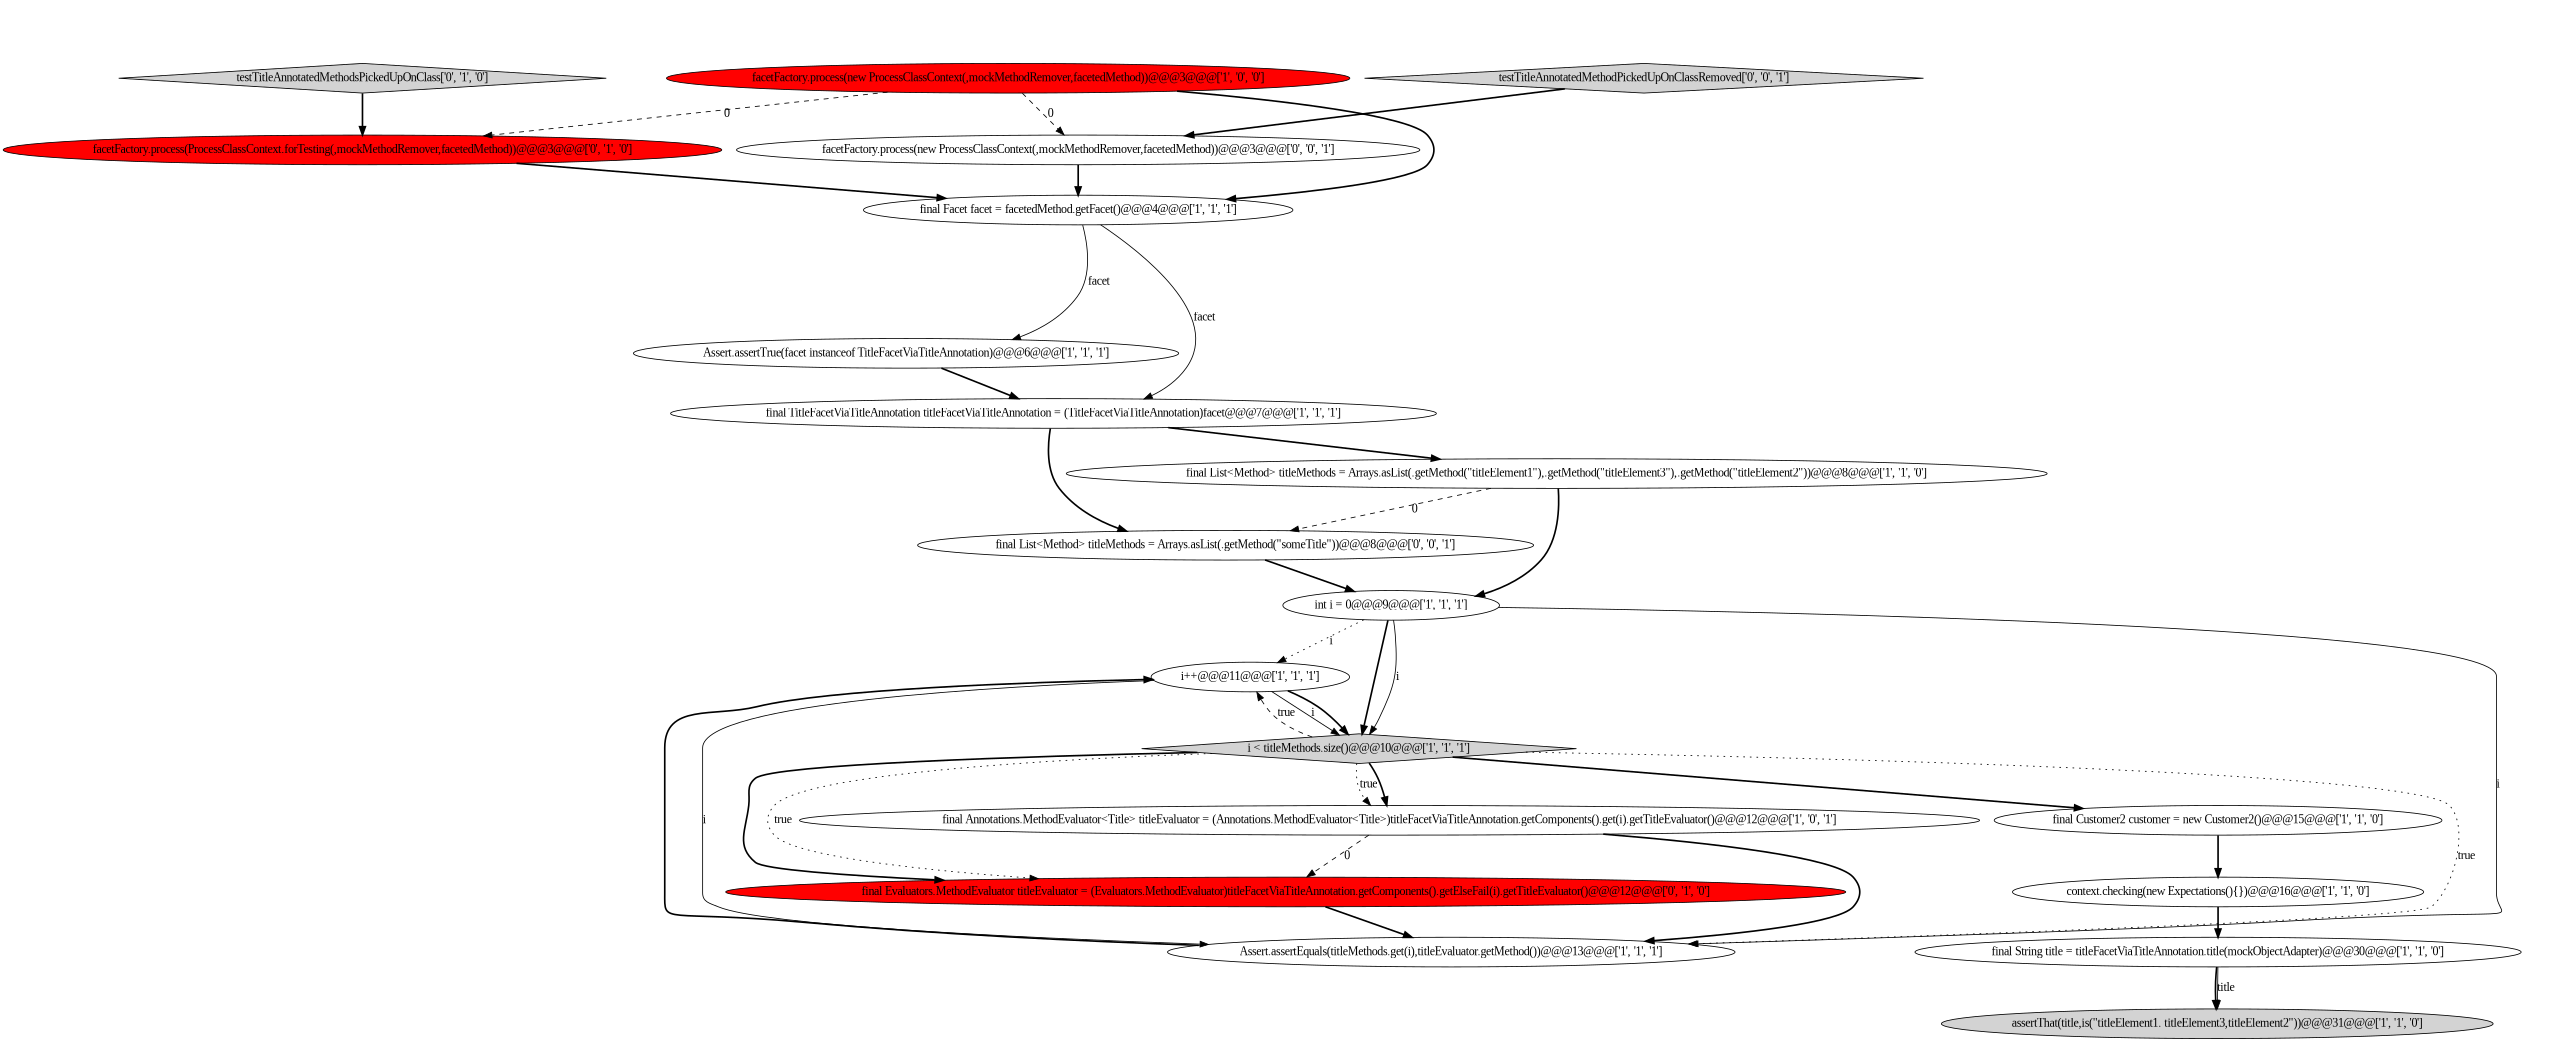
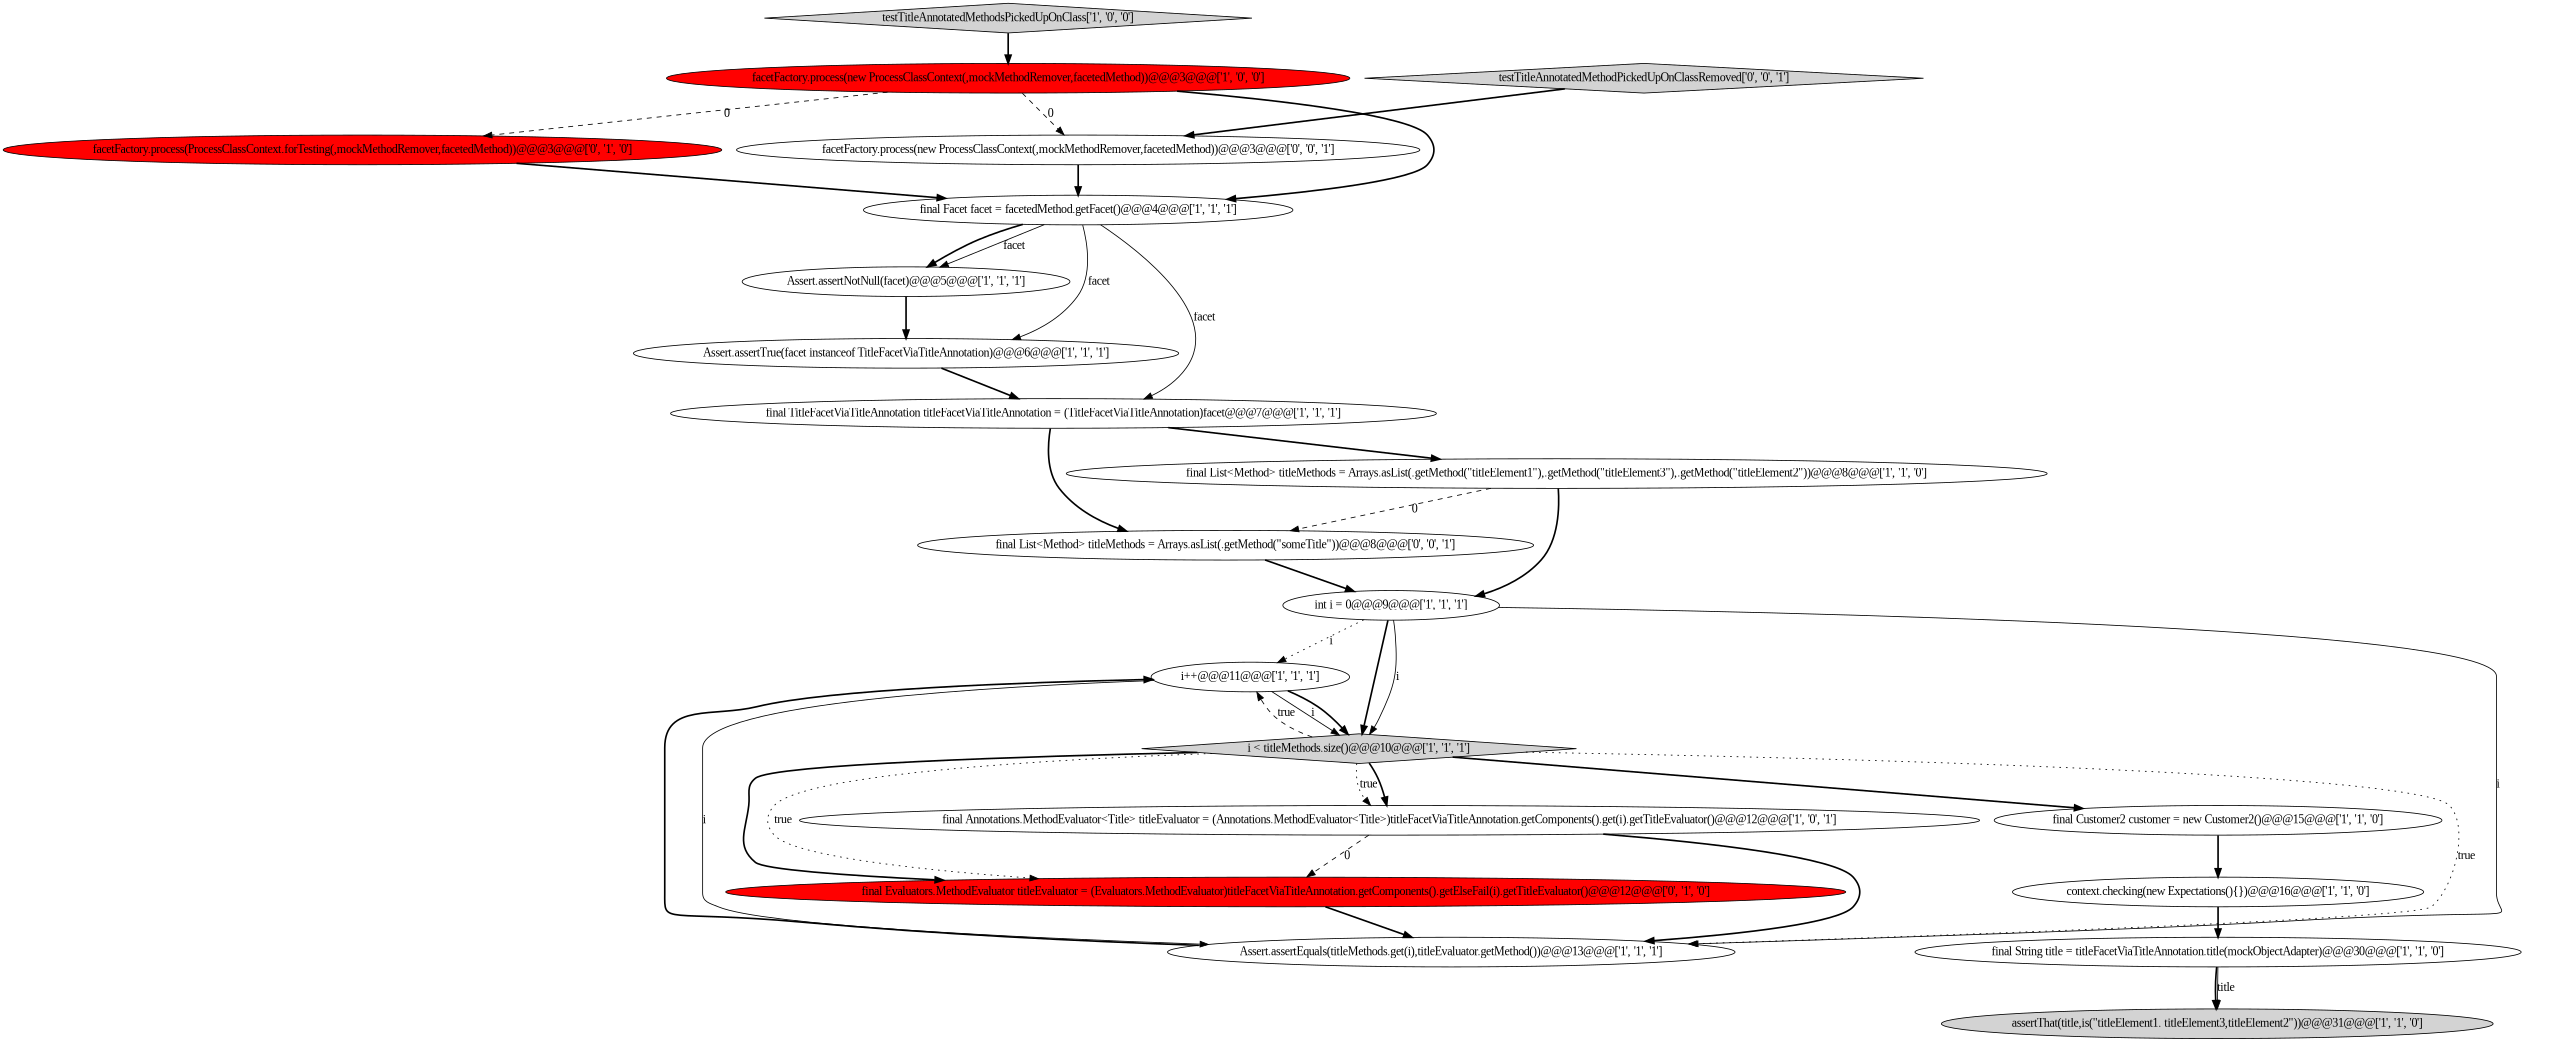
none -> (1008, 18)
(362, 78) -> none
none -> (906, 282)
